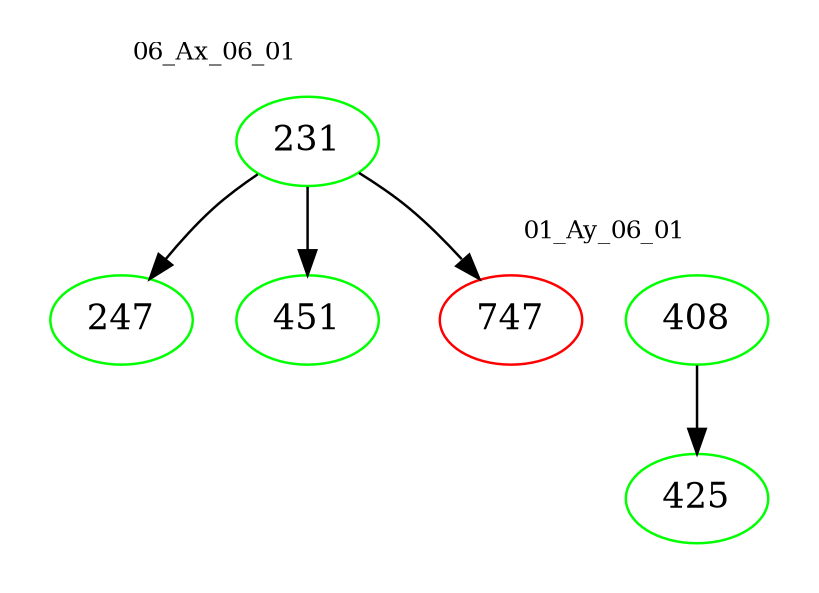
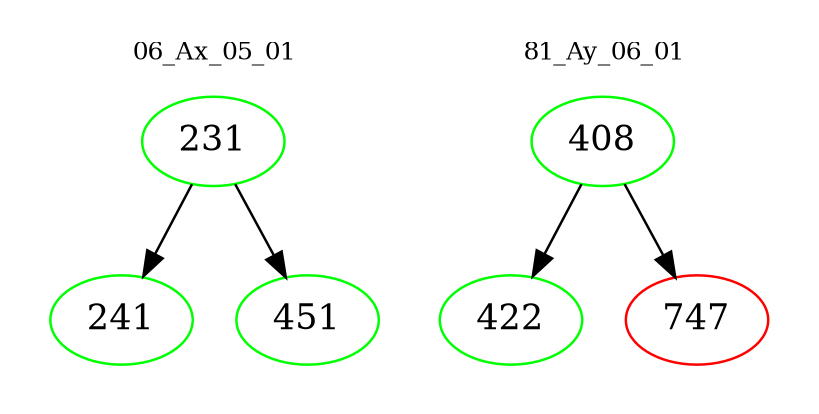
(215, 53) -> (215, 53)
(604, 232) -> (604, 53)
(436, 233) -> (644, 220)
(122, 320) -> (122, 320)
(697, 499) -> (511, 320)
